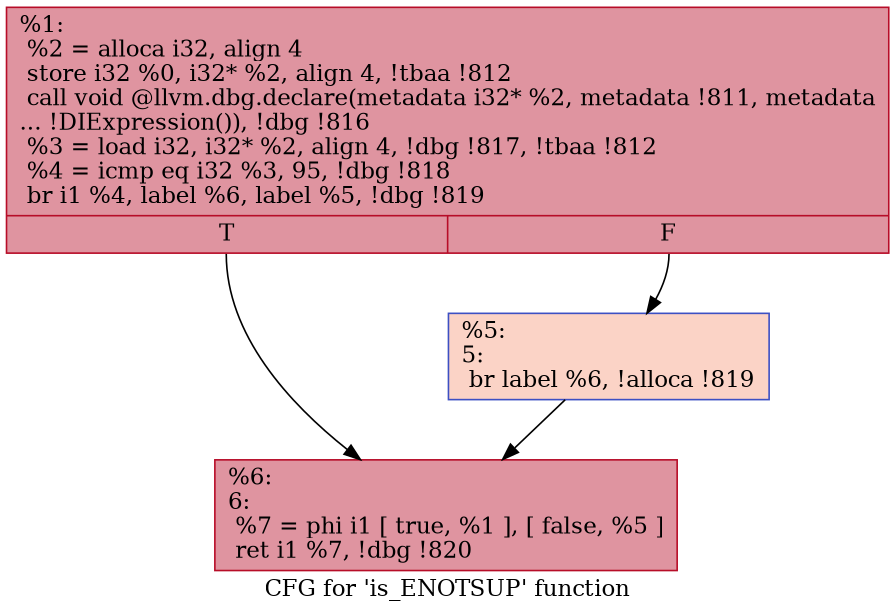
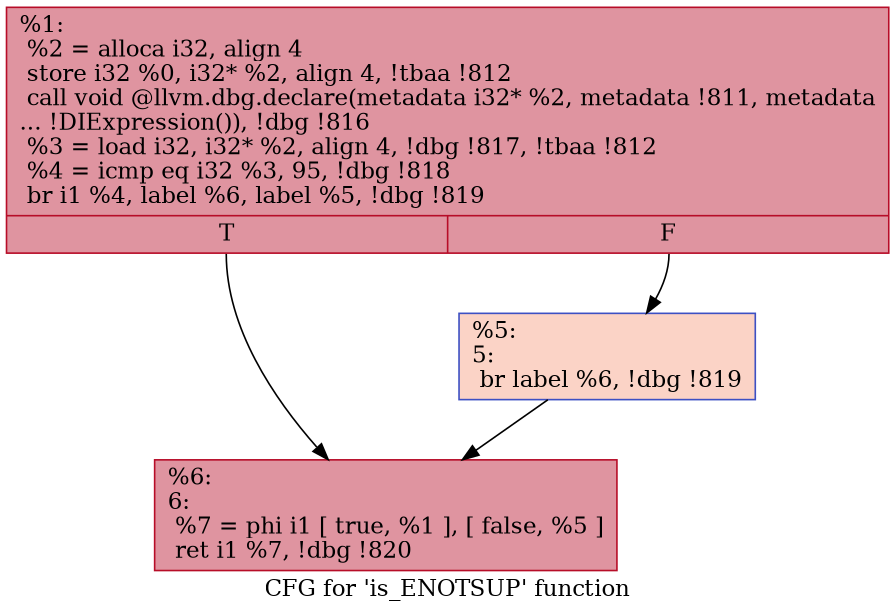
(609, 380) -> (607, 380)
